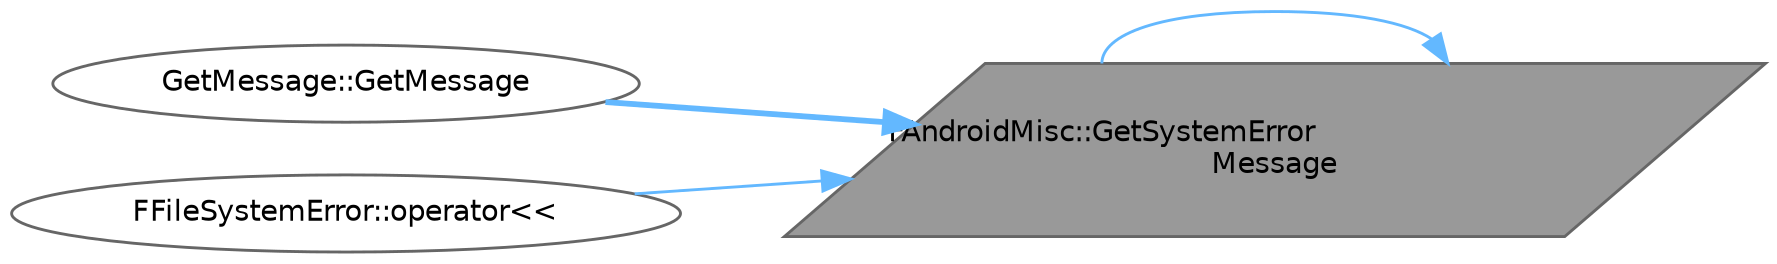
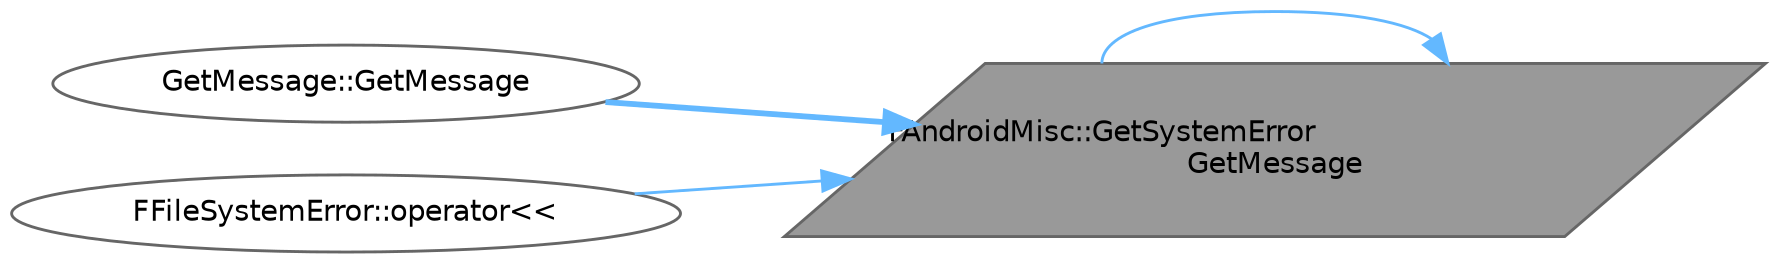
(1275, 150) -> (1275, 150)
